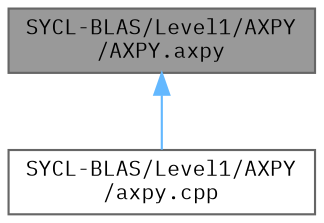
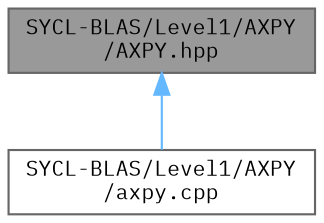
(162, 41) -> (162, 41)
